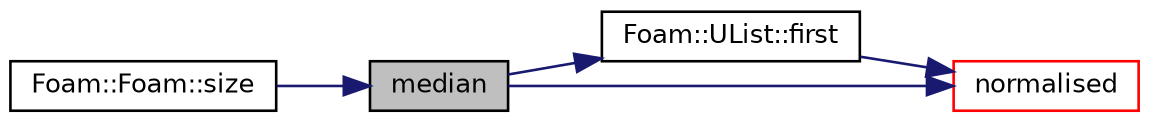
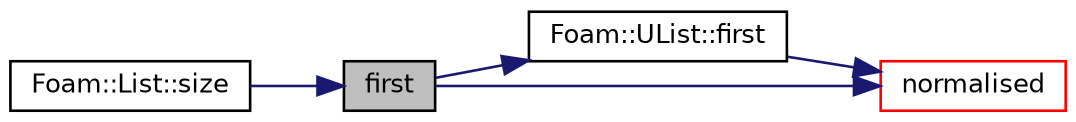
(143, 86) -> (130, 86)
(439, 86) -> (390, 86)
